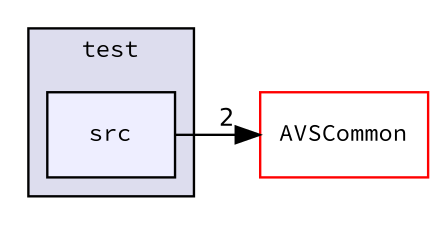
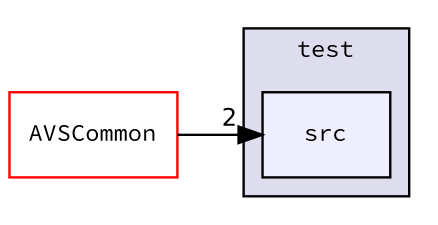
(208, 135) -> (208, 135)
